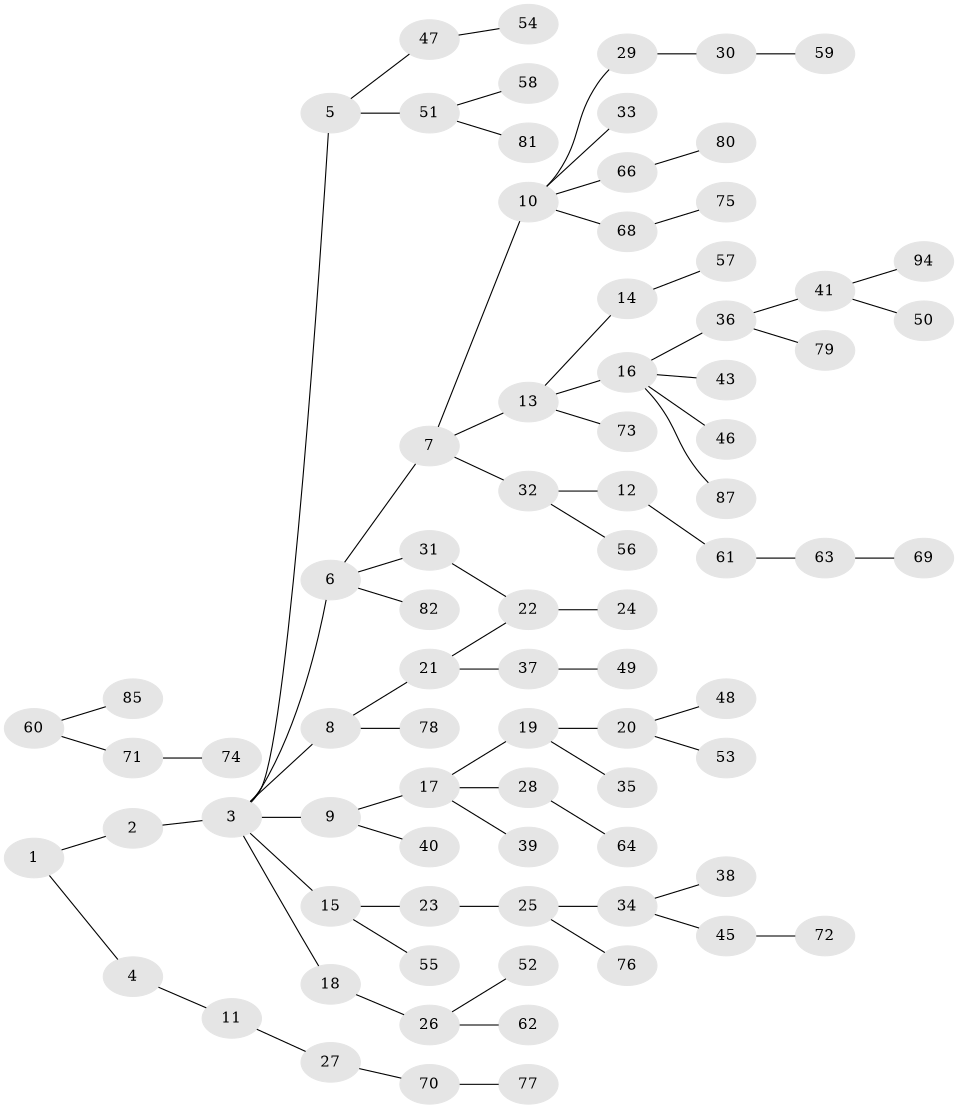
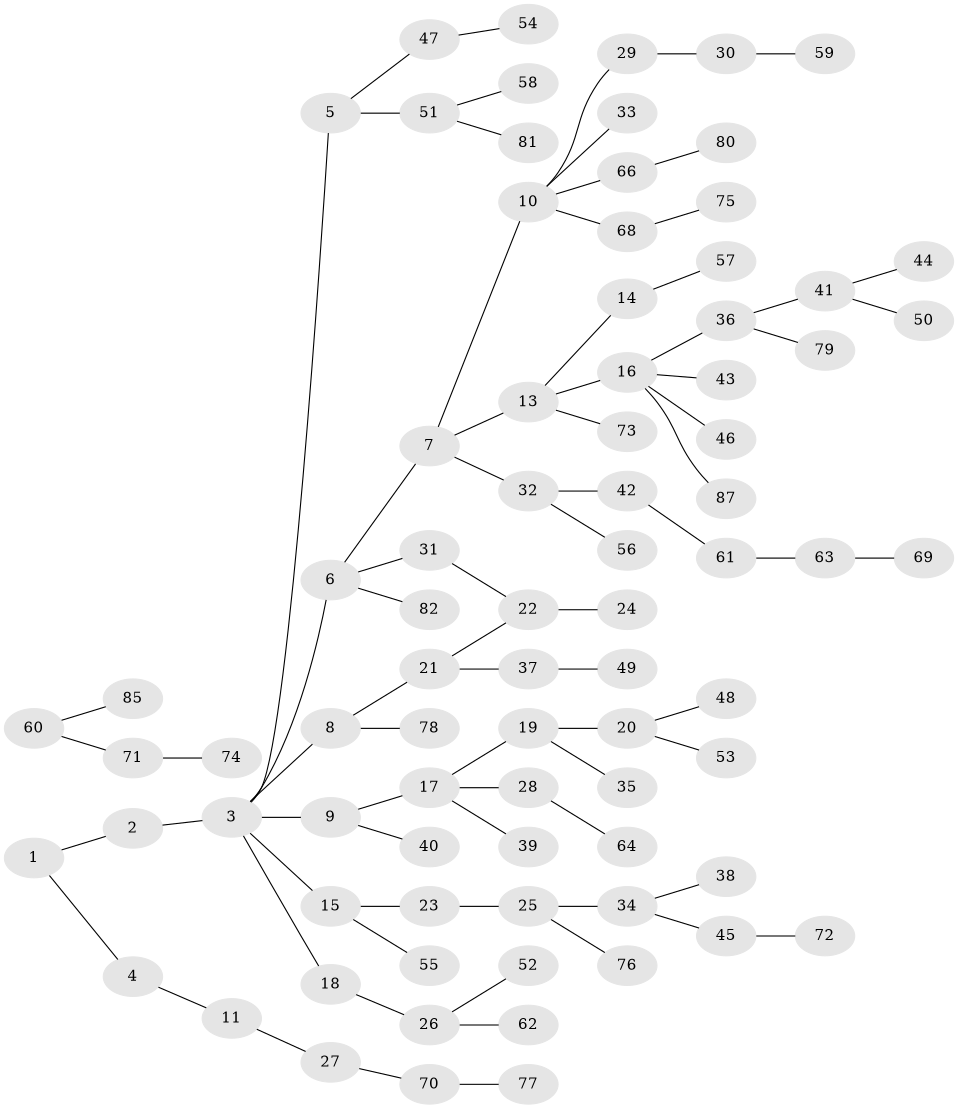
(924, 261) -> (924, 261)
(627, 491) -> (627, 491)
